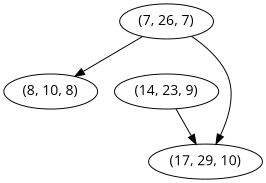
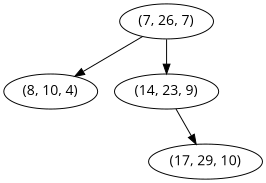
(229, 79) -> (167, 52)
(51, 92) -> (51, 92)
